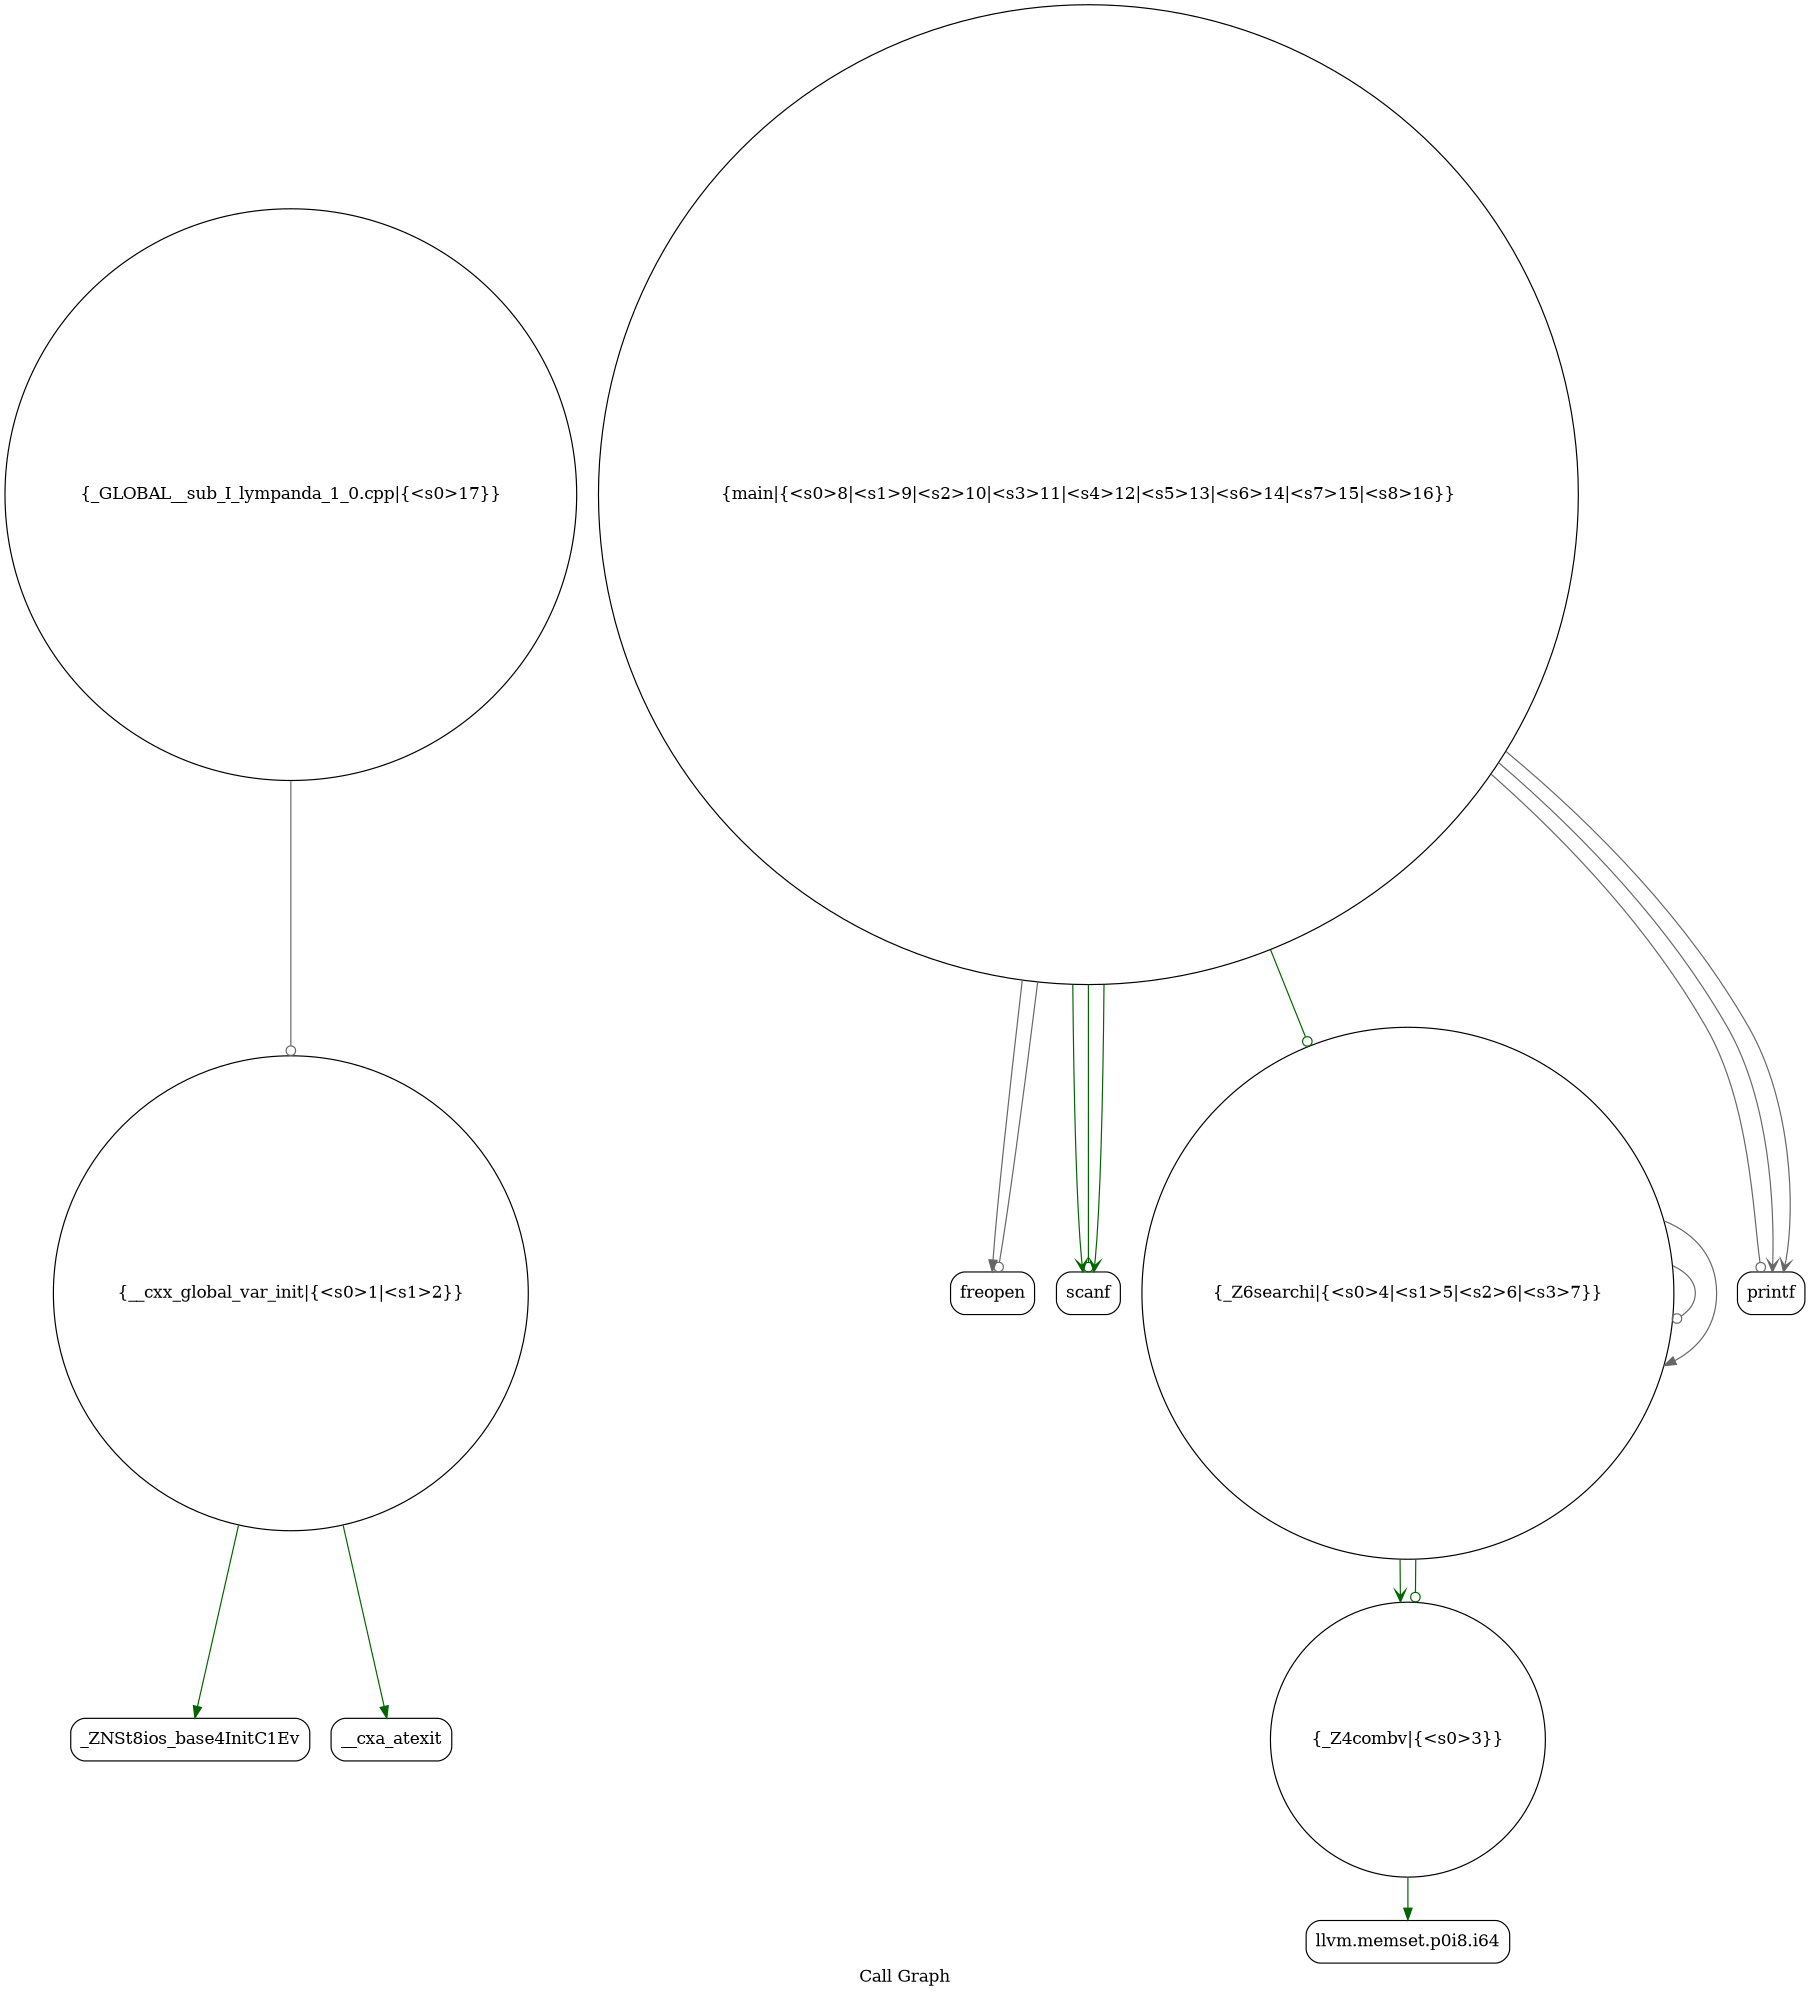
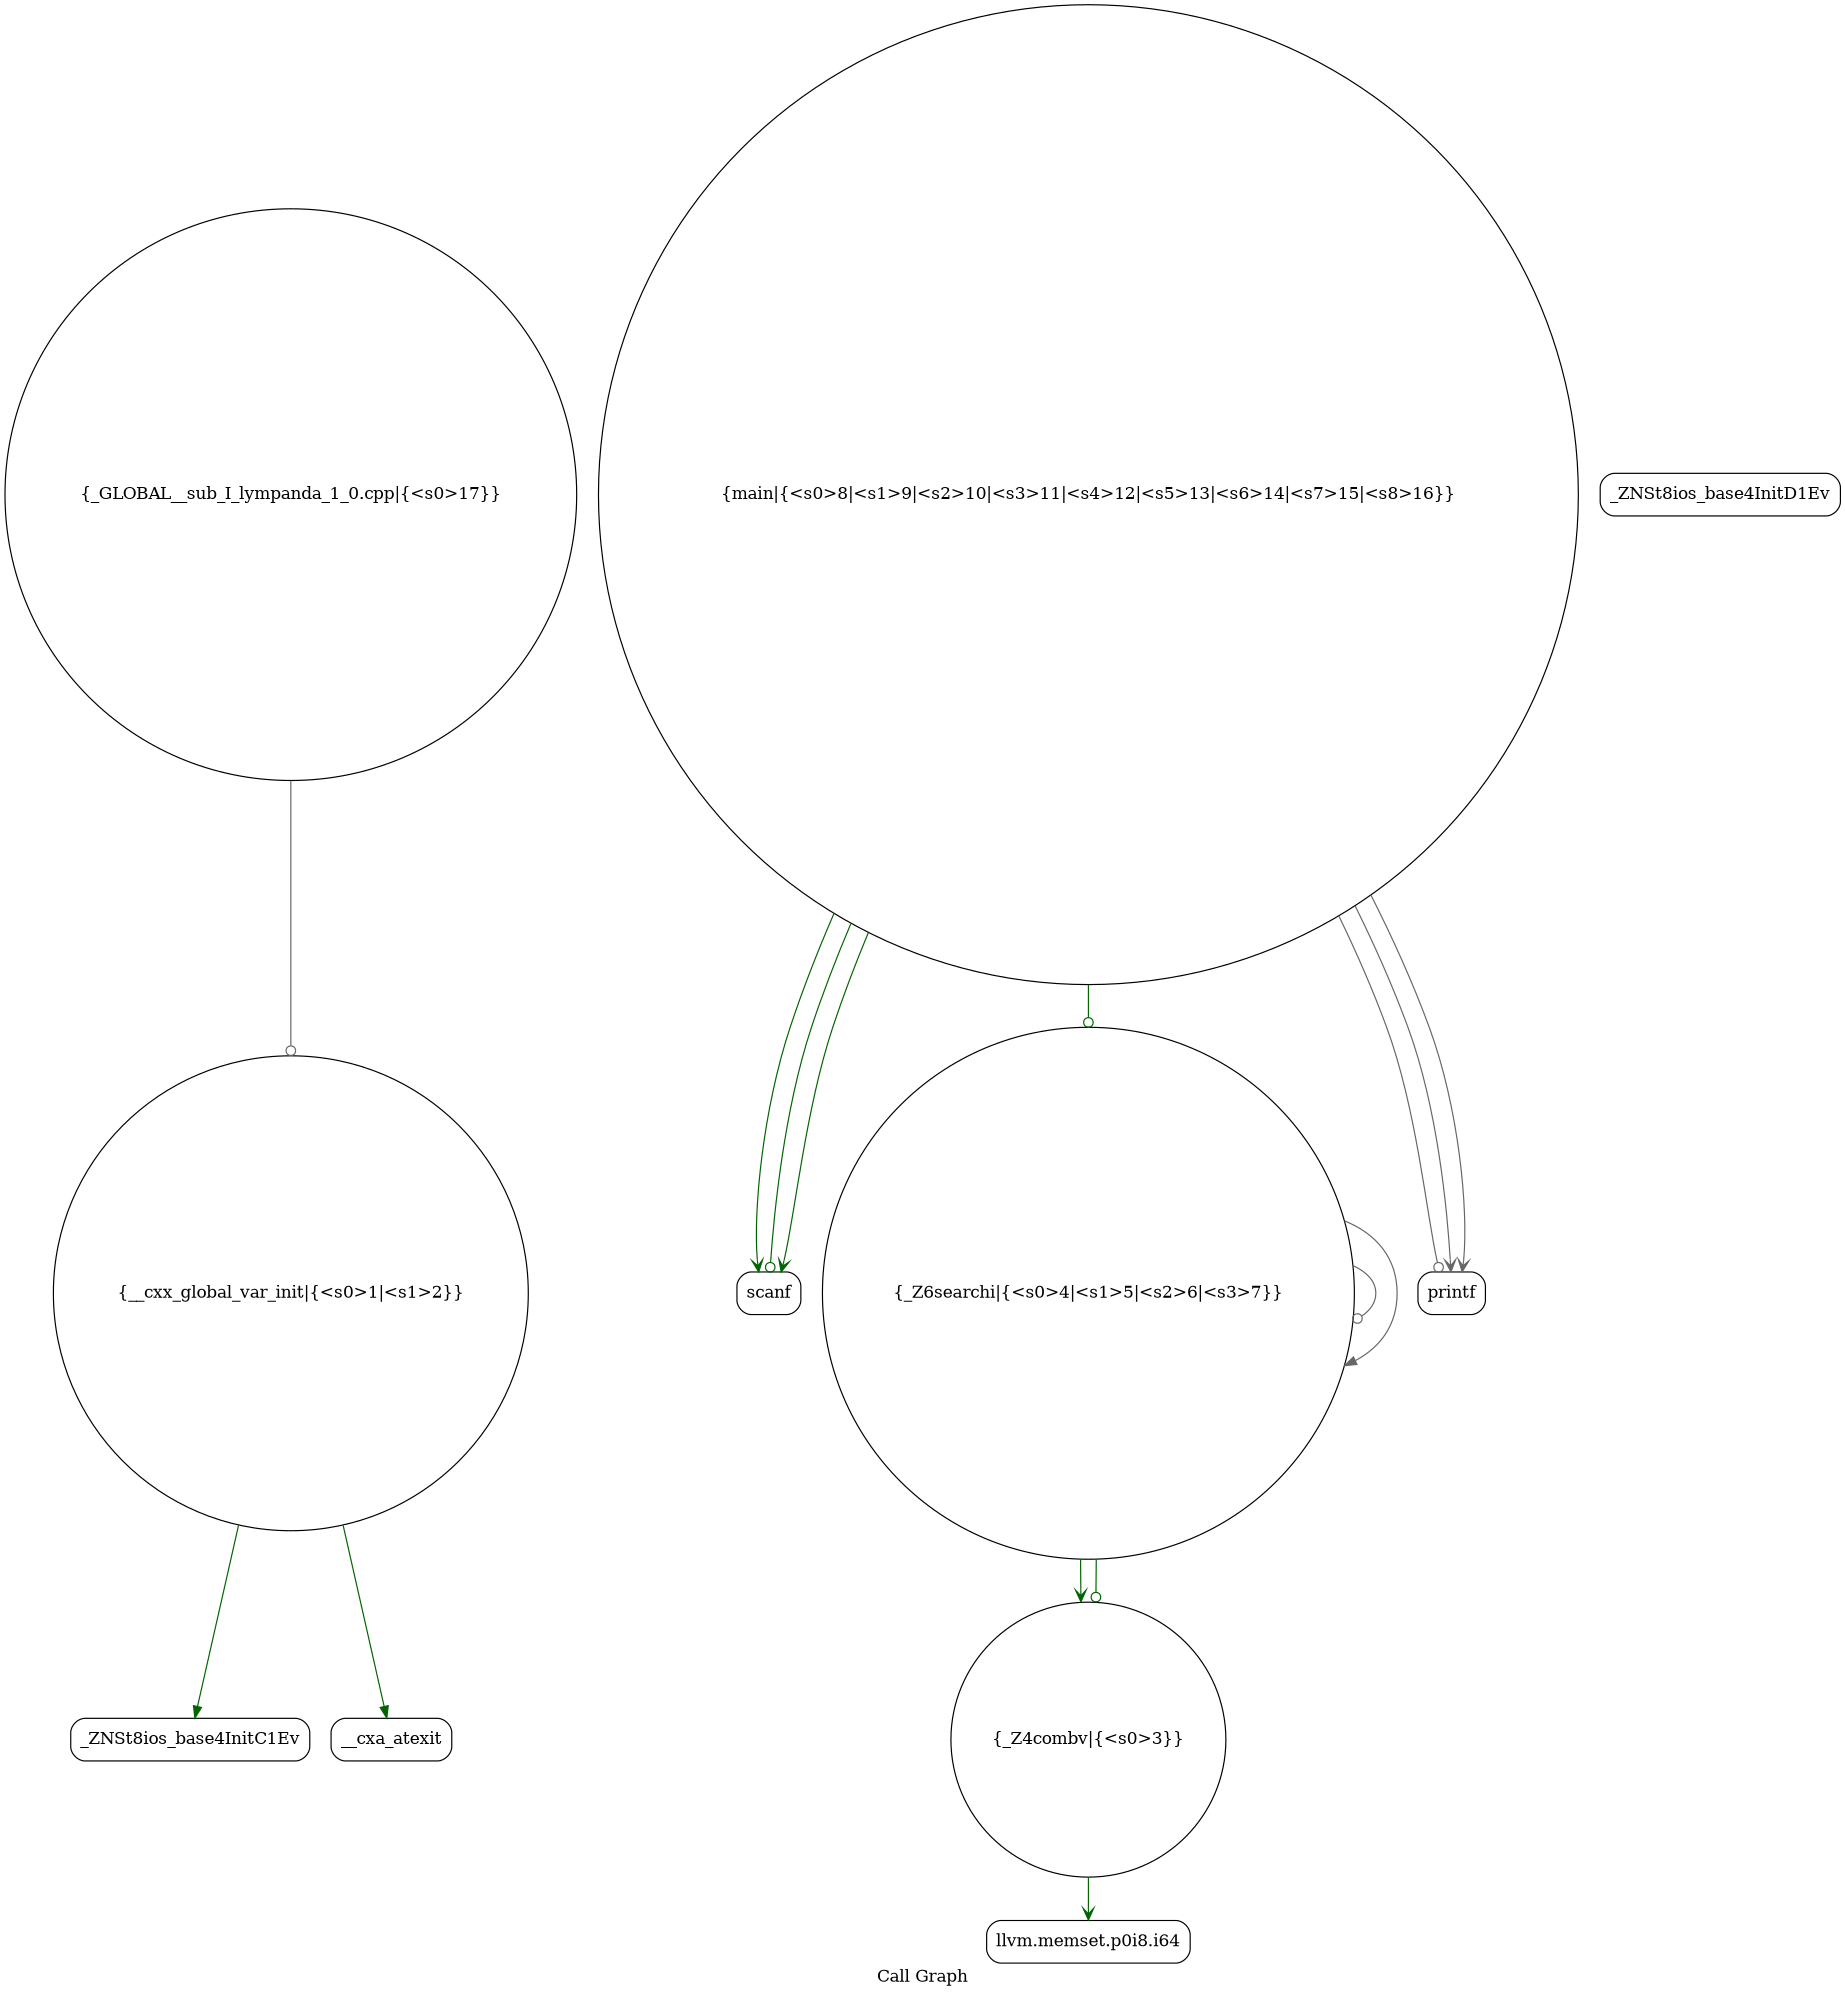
none -> (1720, 495)
(993, 1293) -> none
(1408, 1893) -> (1088, 1893)
